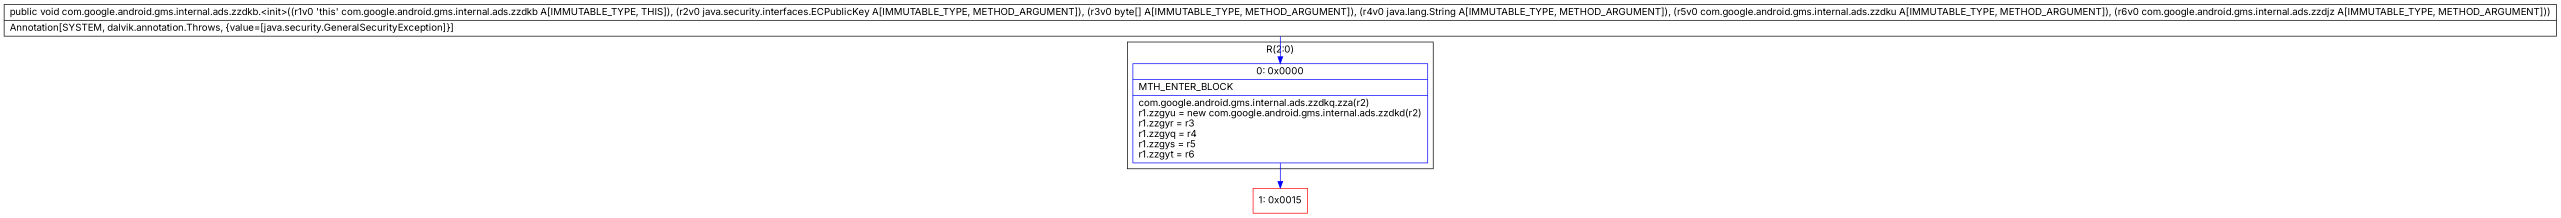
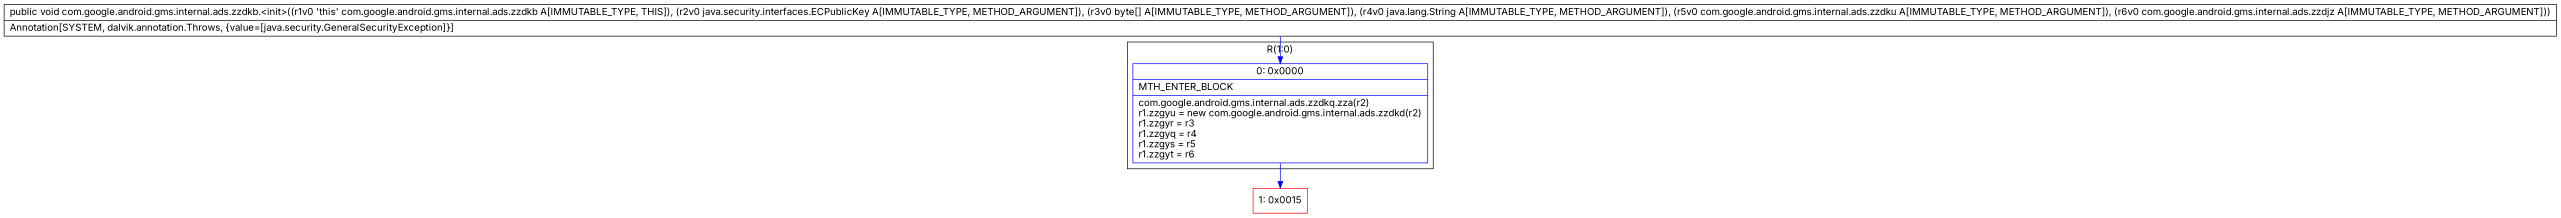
(1280, 50) -> (1280, 50)
